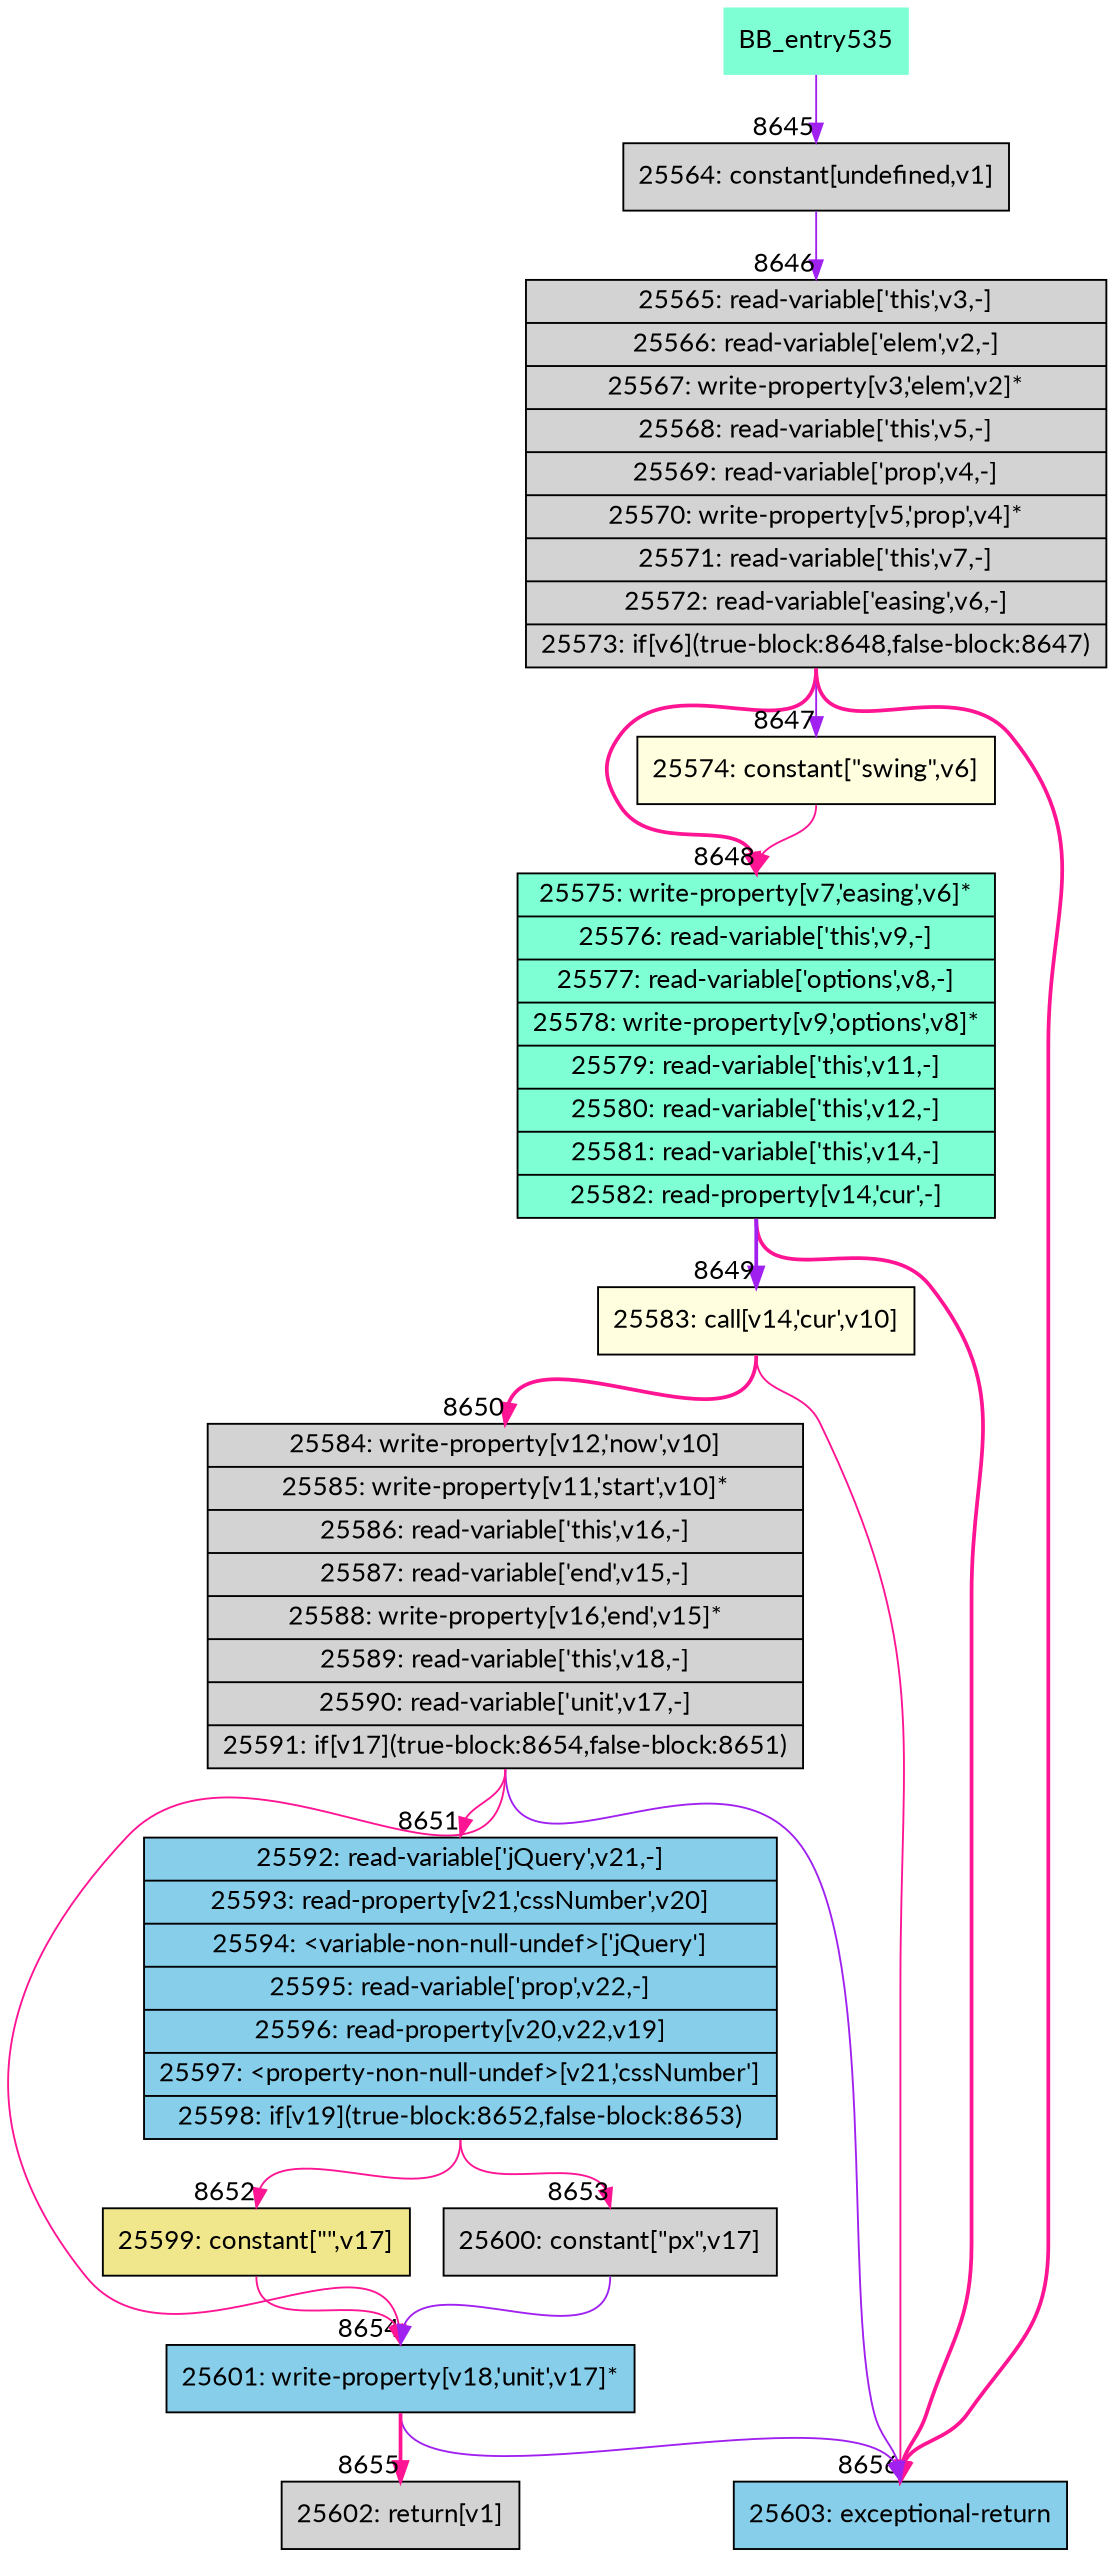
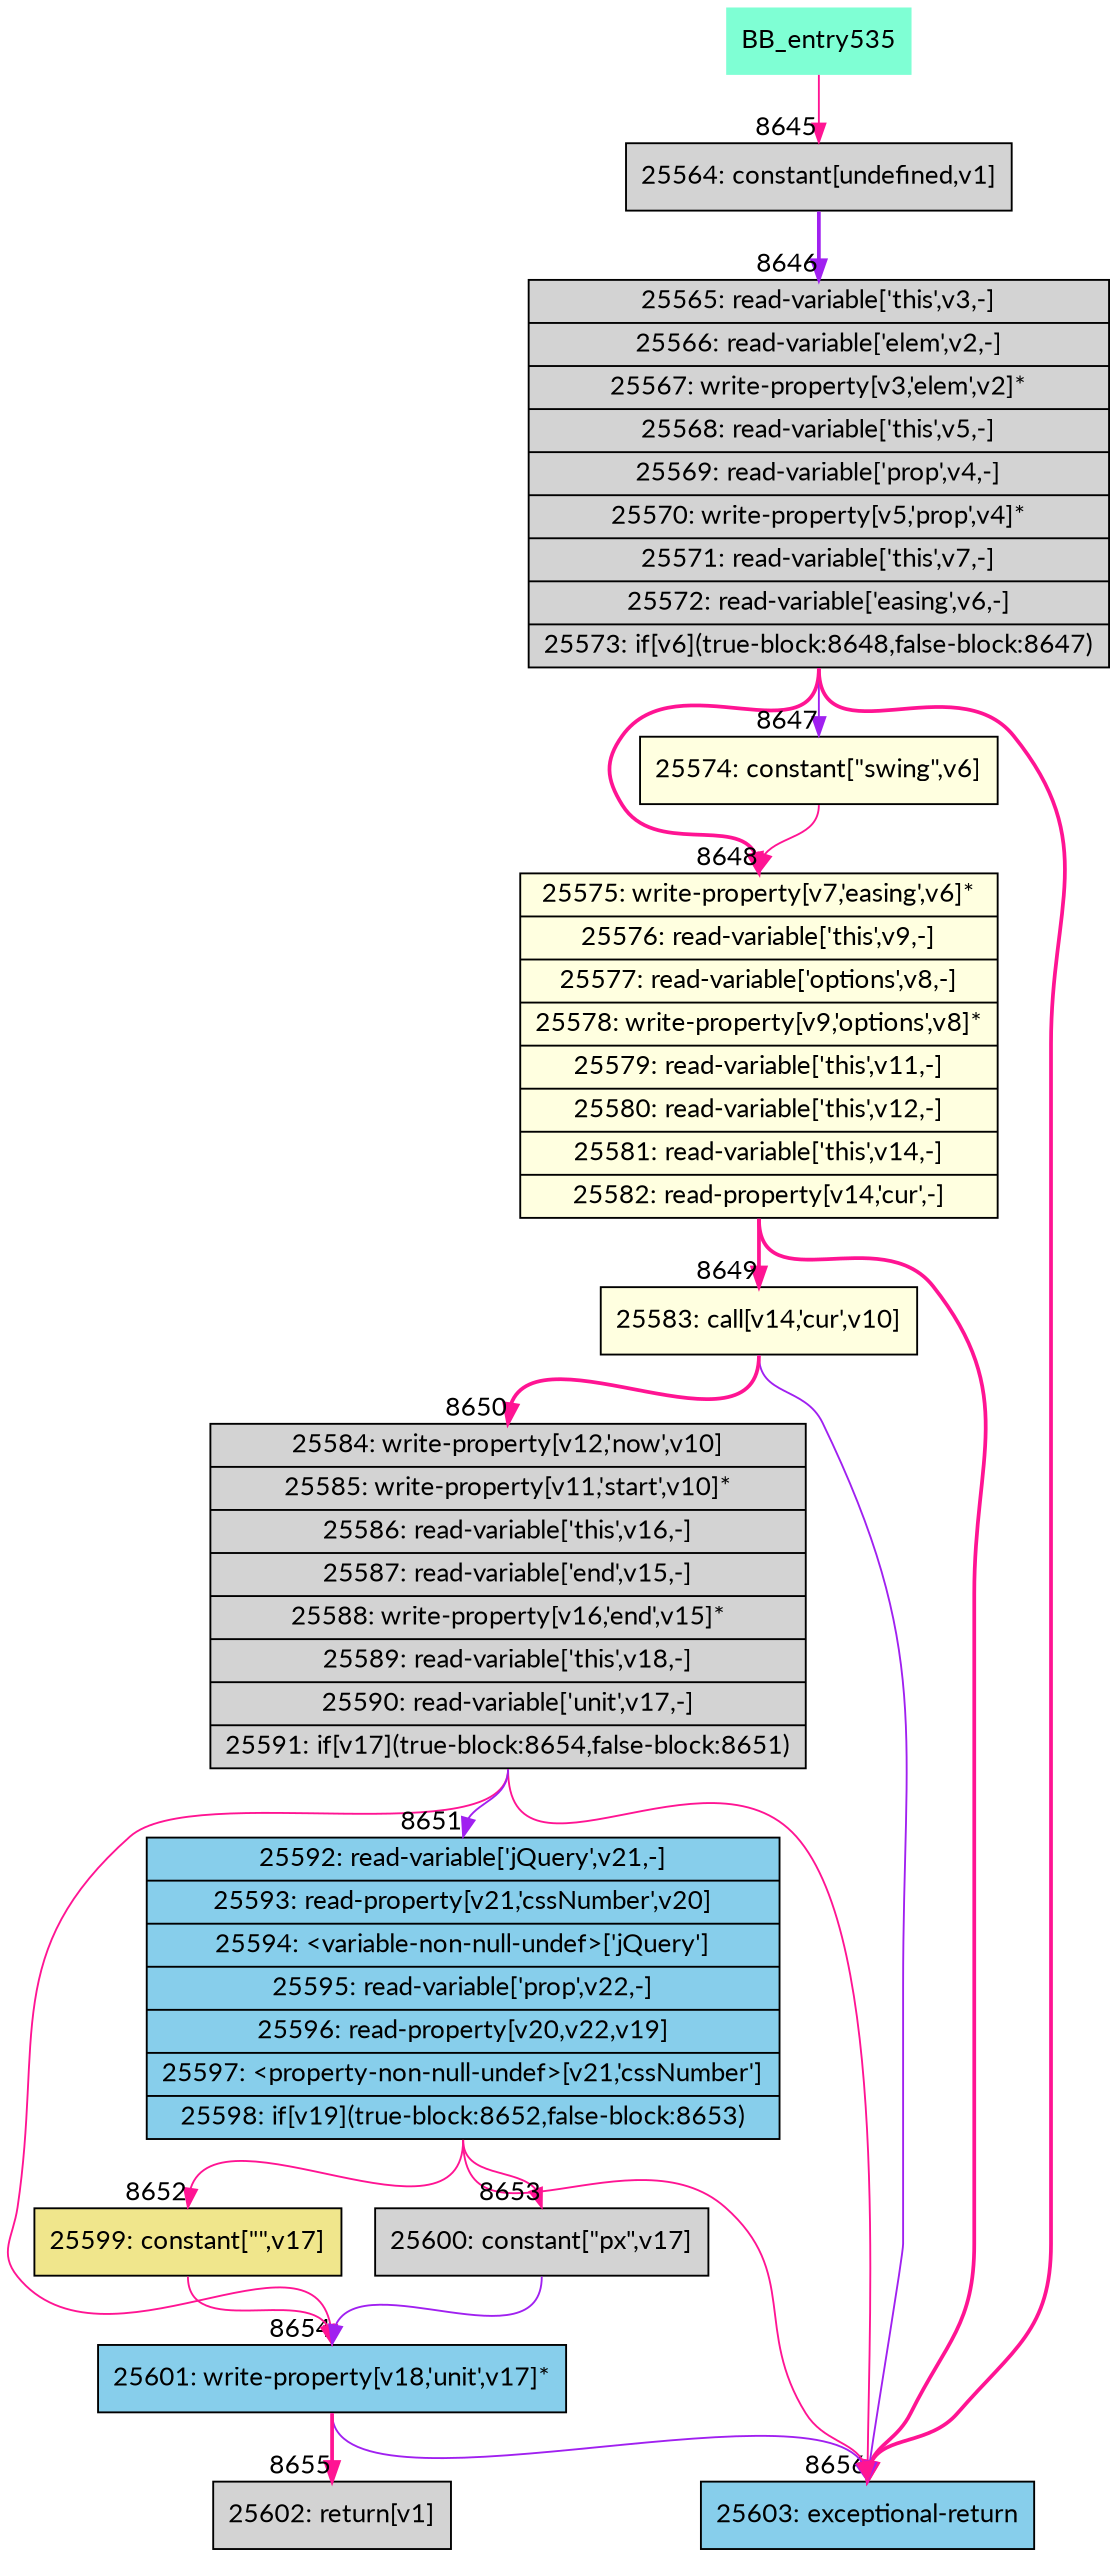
(816, 99) -> (819, 99)
(816, 236) -> (819, 236)
(756, 1046) -> (759, 1046)
(756, 1254) -> (759, 1254)
(485, 1801) -> (493, 1797)
(902, 1887) -> (904, 1888)
(843, 1982) -> (850, 1978)
none -> (726, 2208)
